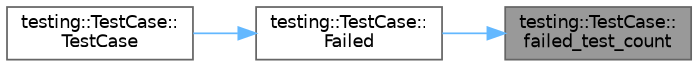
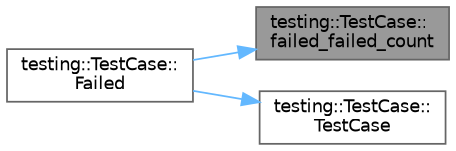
(216, 33) -> (218, 95)
(598, 33) -> (353, 33)
